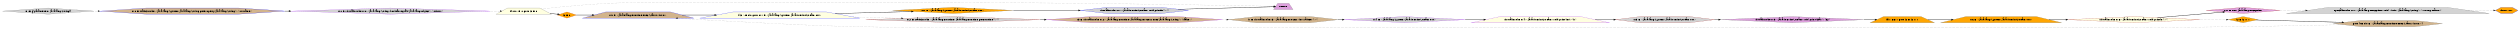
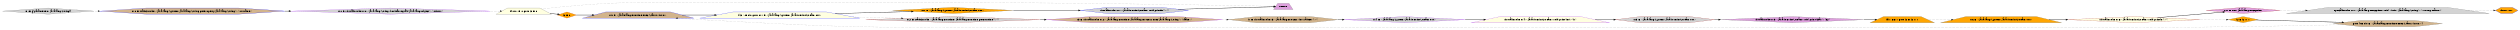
(1940, 20) -> (1940, 20)
